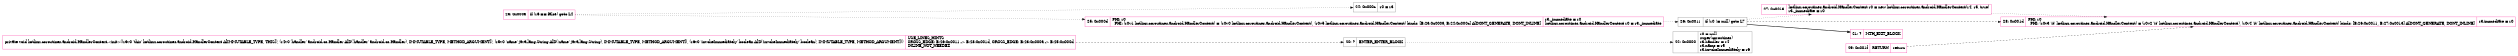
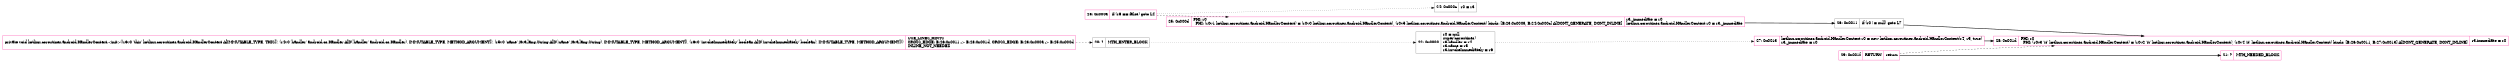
(2048, 15) -> (1988, 41)
(829, 17) -> (1191, 16)
(1778, 17) -> (1623, 42)
(1670, 22) -> (1788, 23)
(1873, 22) -> (2023, 30)
(1797, 28) -> (2059, 55)
(1883, 34) -> (2257, 55)
(1381, 42) -> (1127, 42)
